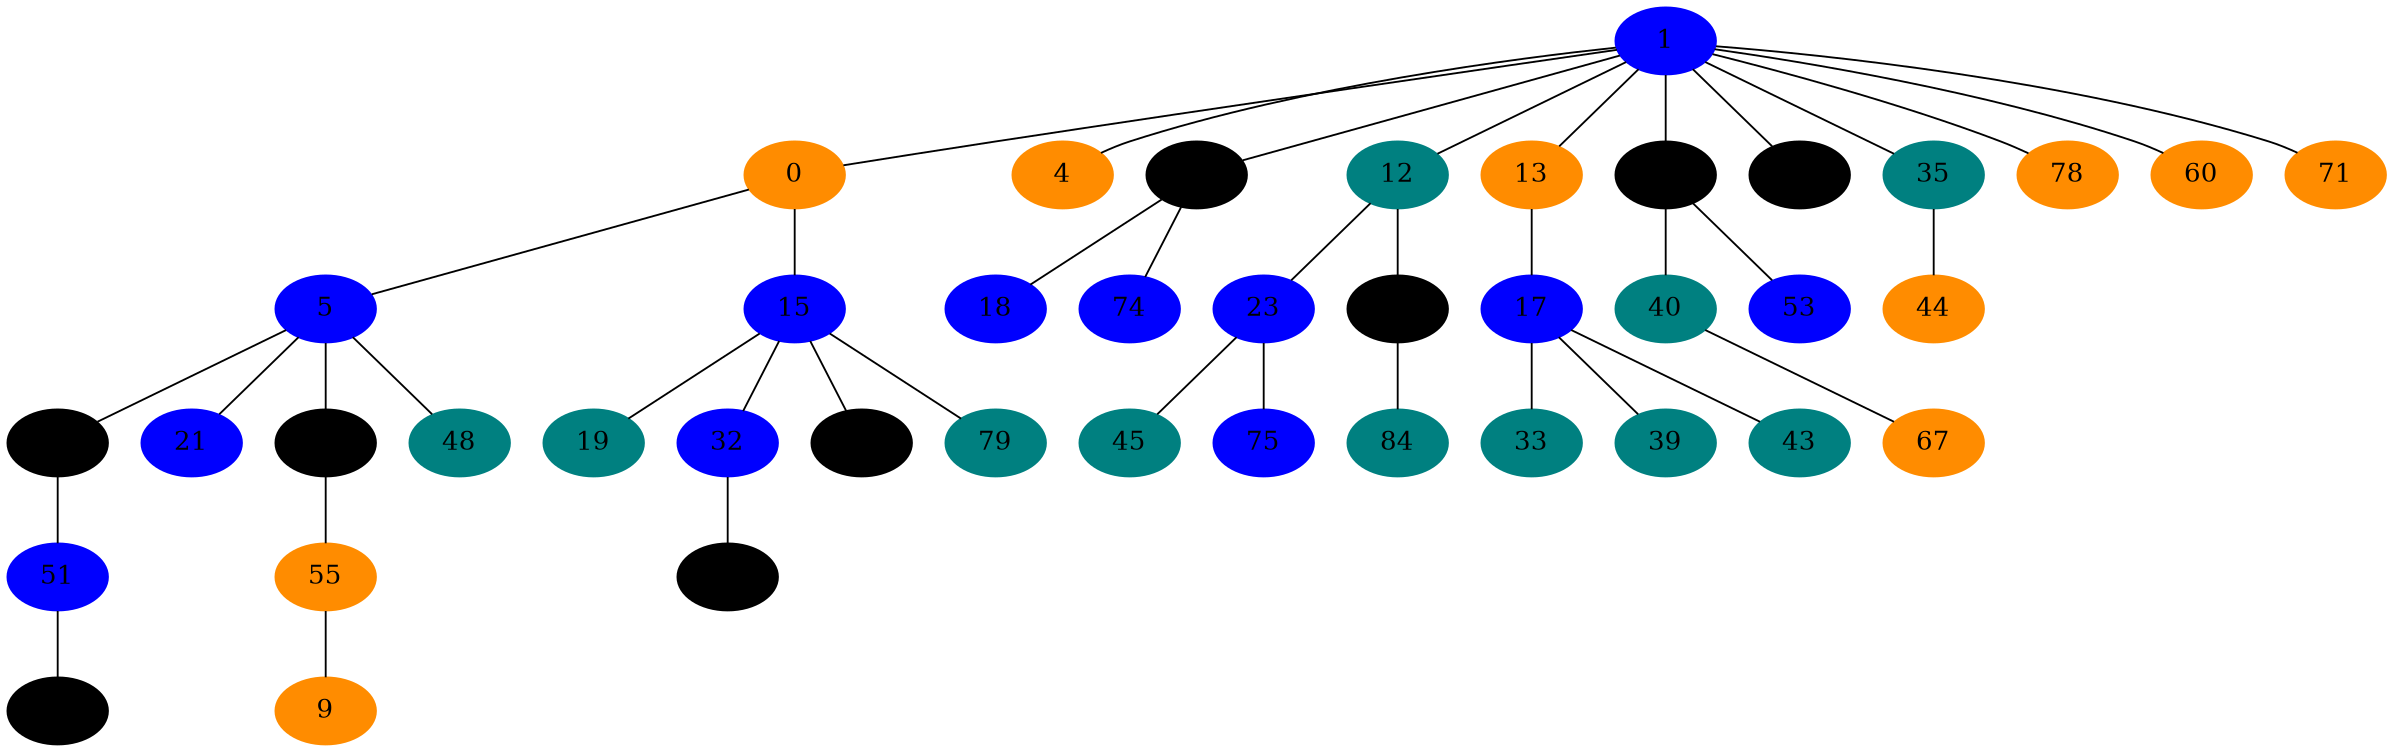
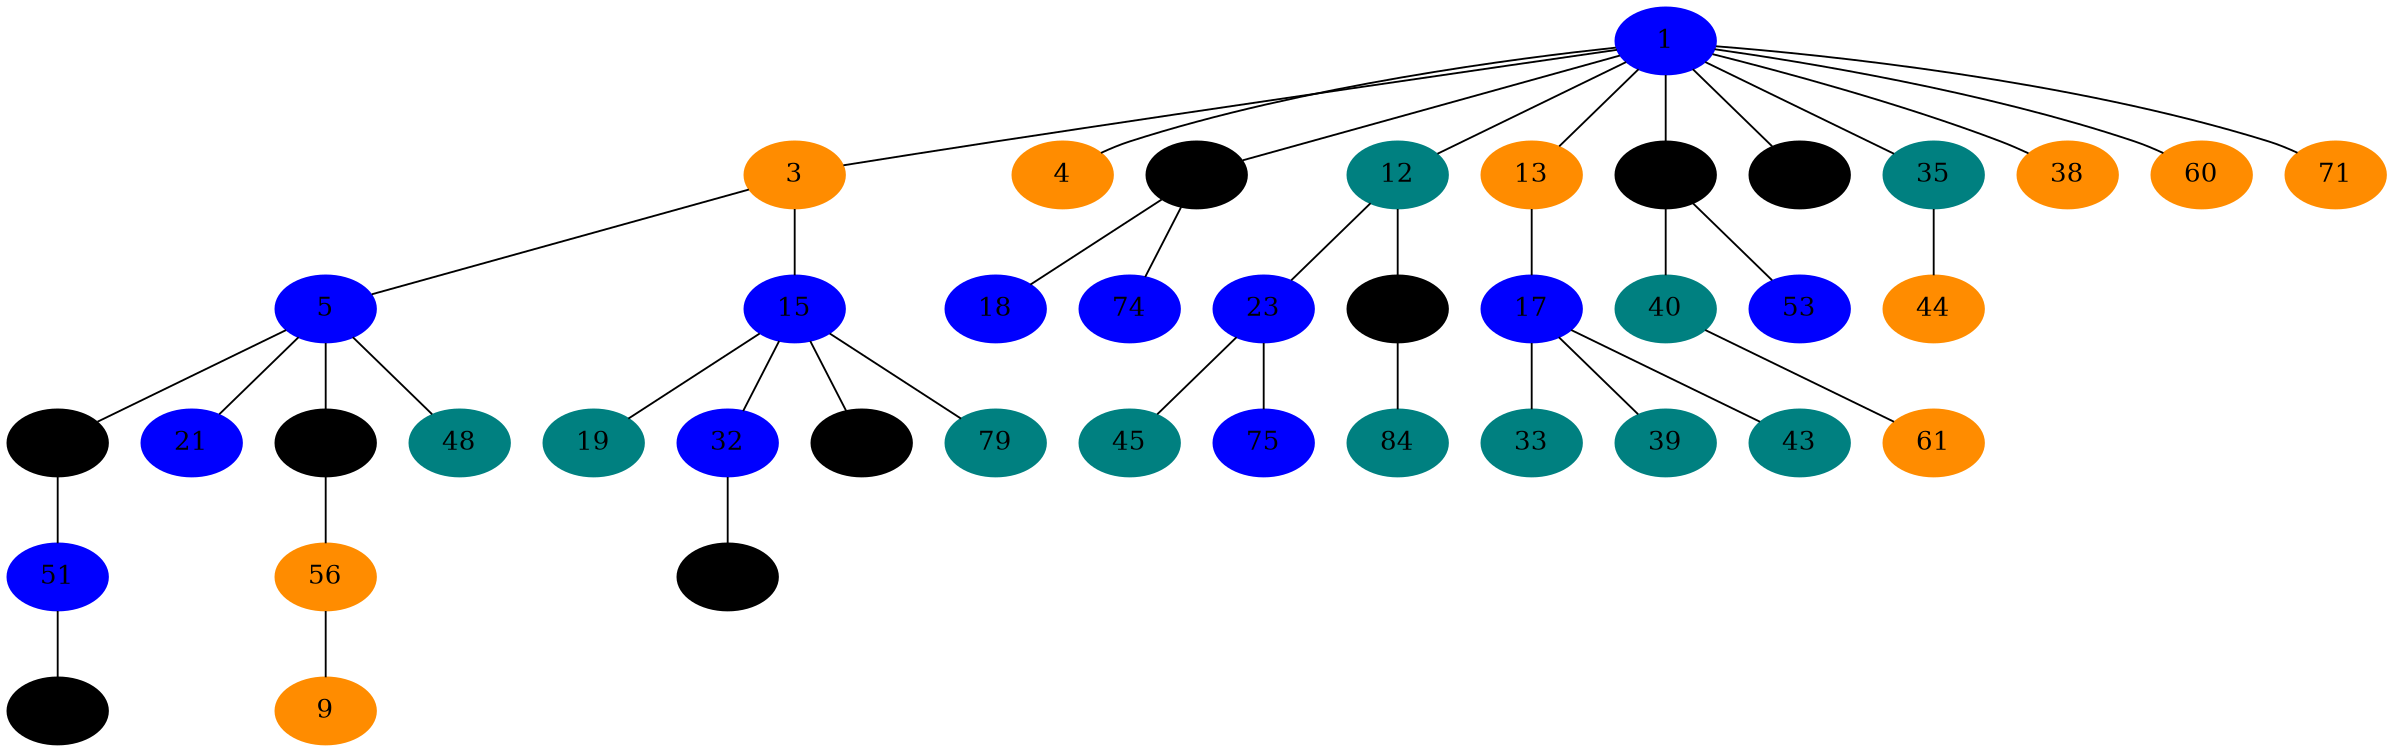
(795, 175) -> (795, 175)
(2068, 175) -> (2068, 175)
(1934, 443) -> (1934, 443)
(326, 577) -> (326, 577)
